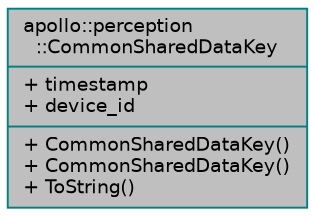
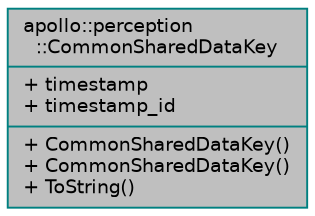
(79, 106) -> (99, 106)
